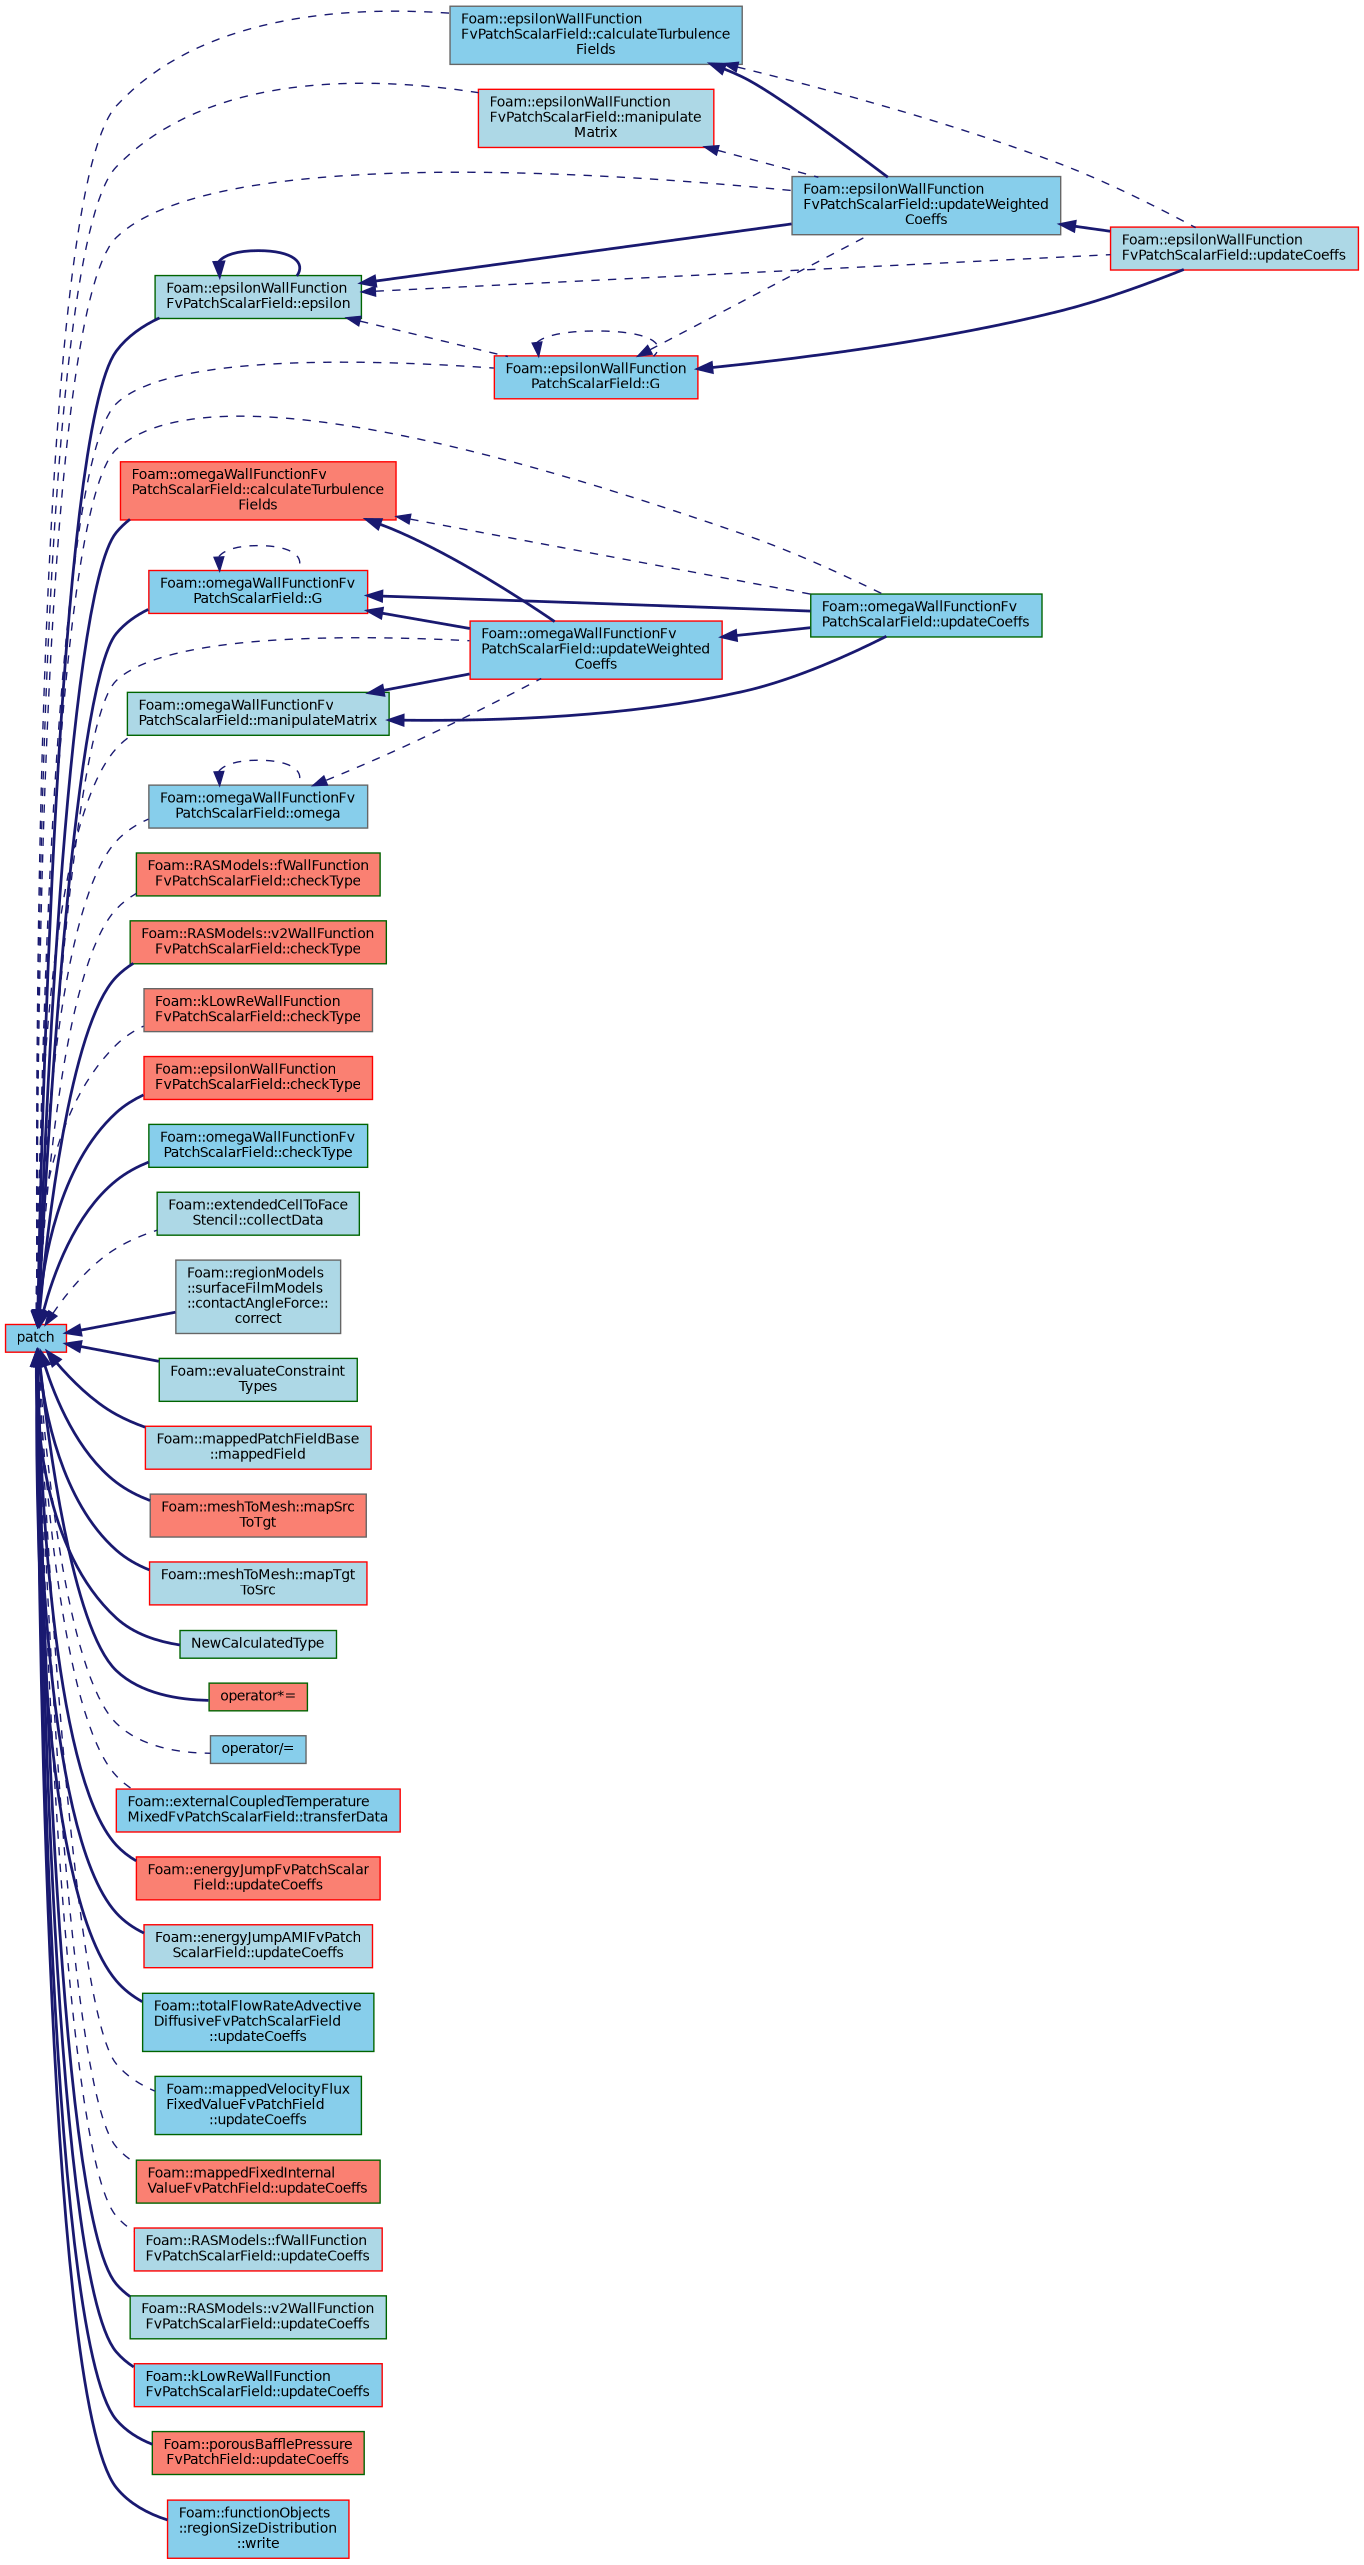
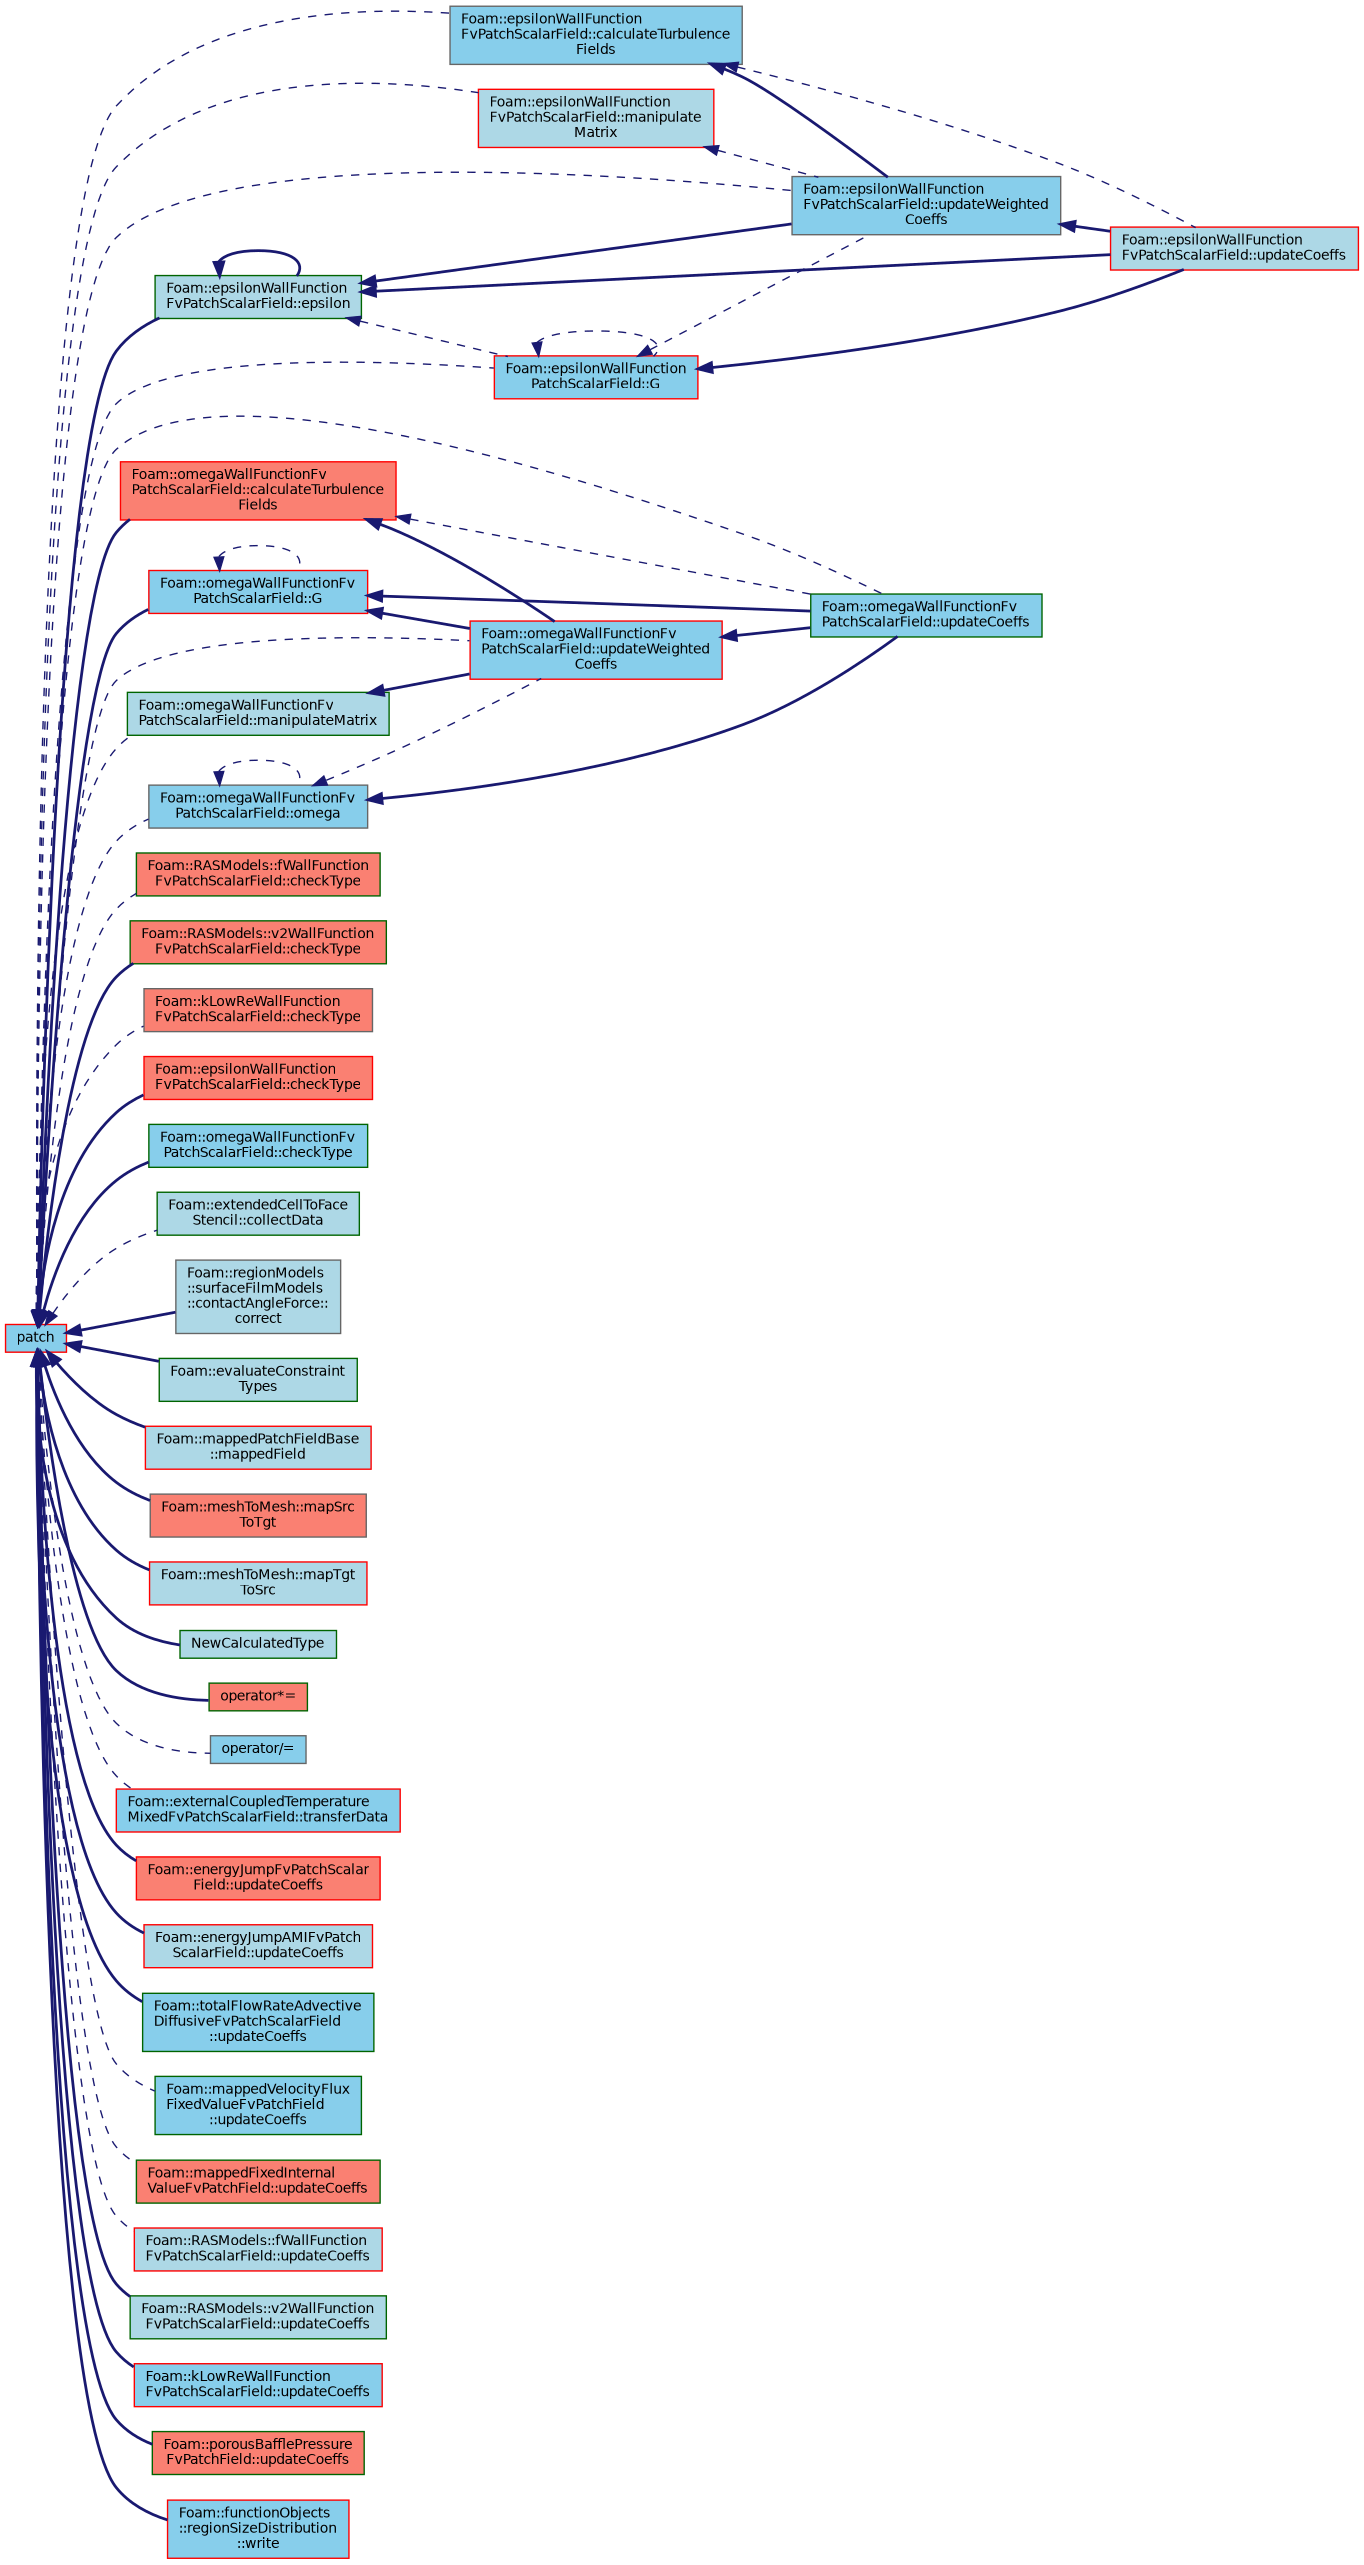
(743, 273) -> (743, 273)
(651, 707) -> (652, 753)
